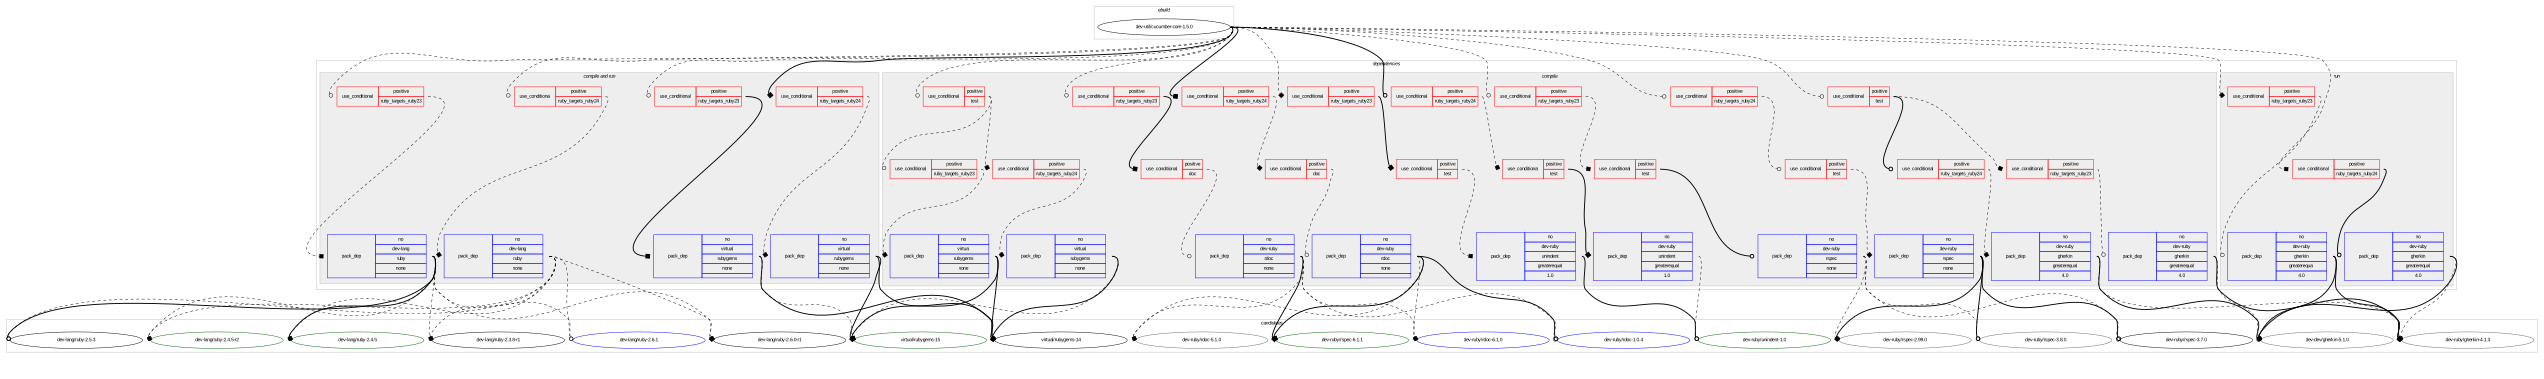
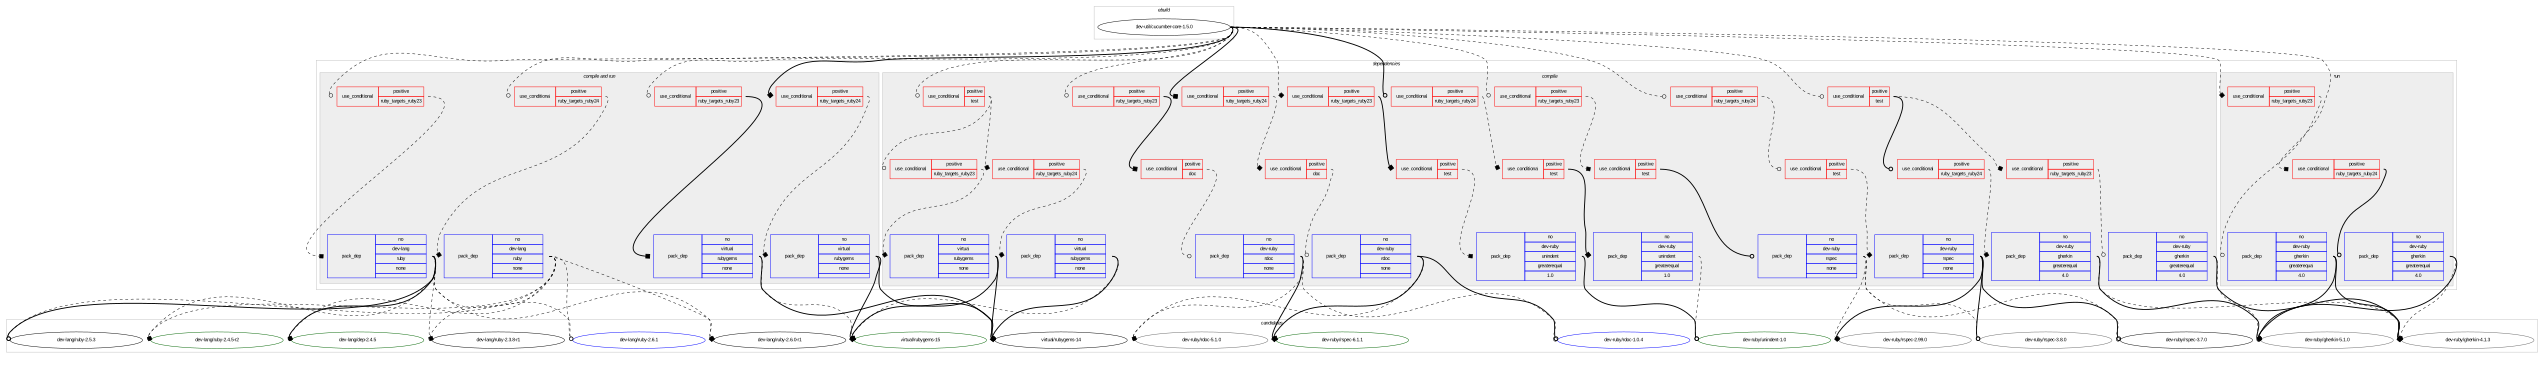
(358, 340) -> (358, 340)
(1483, 340) -> none
(2327, 340) -> (2327, 340)
